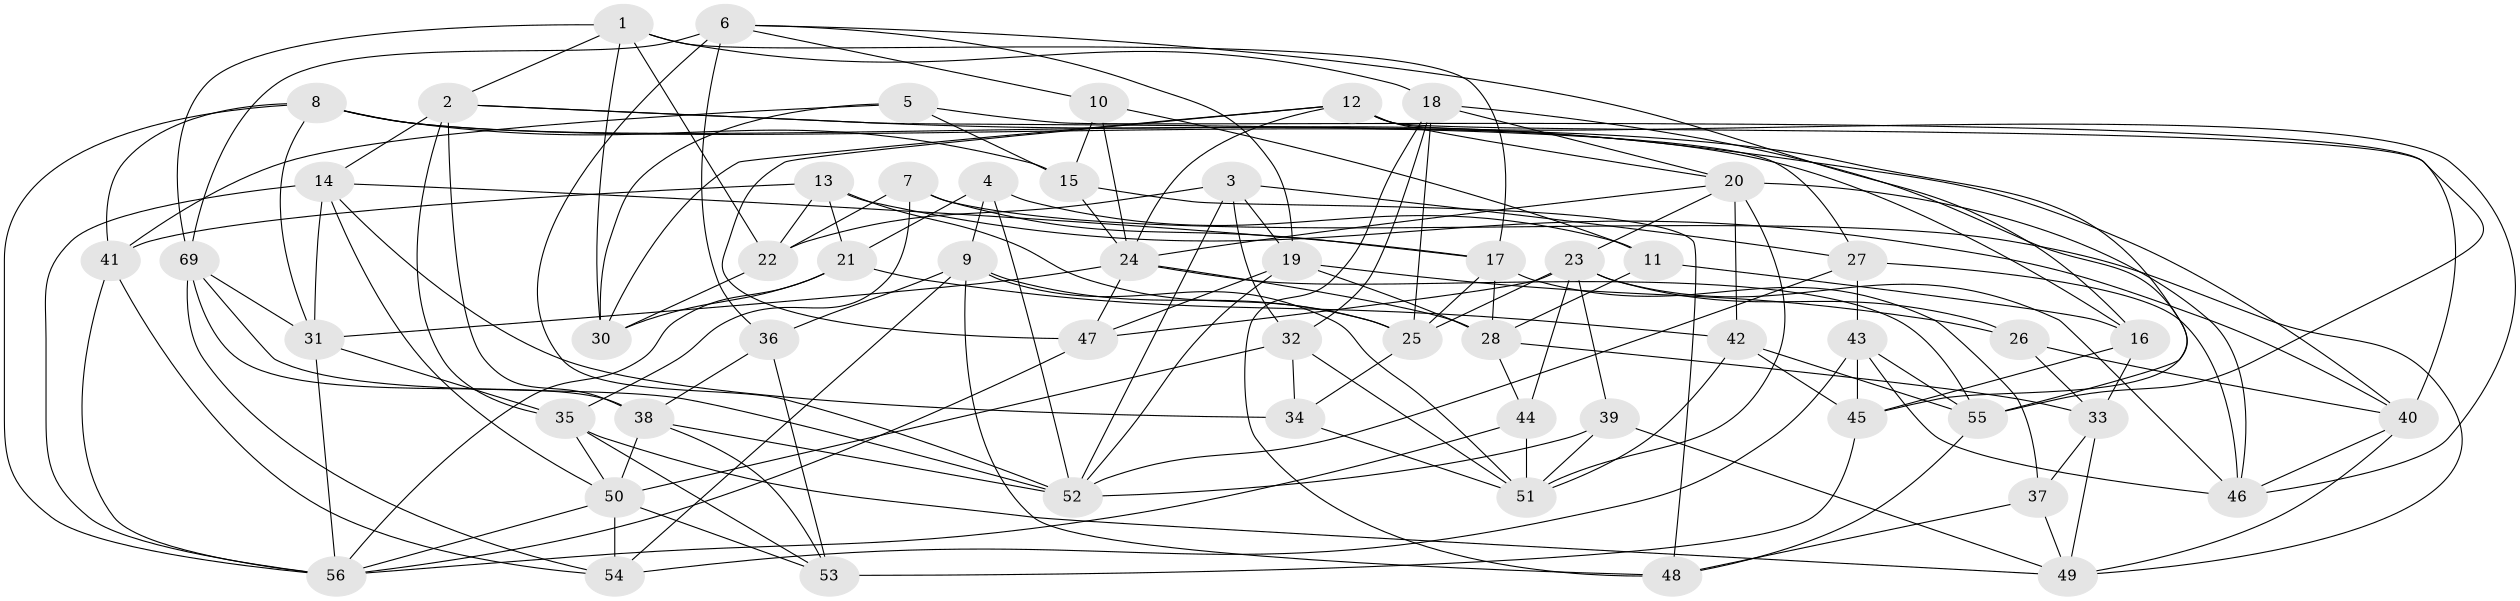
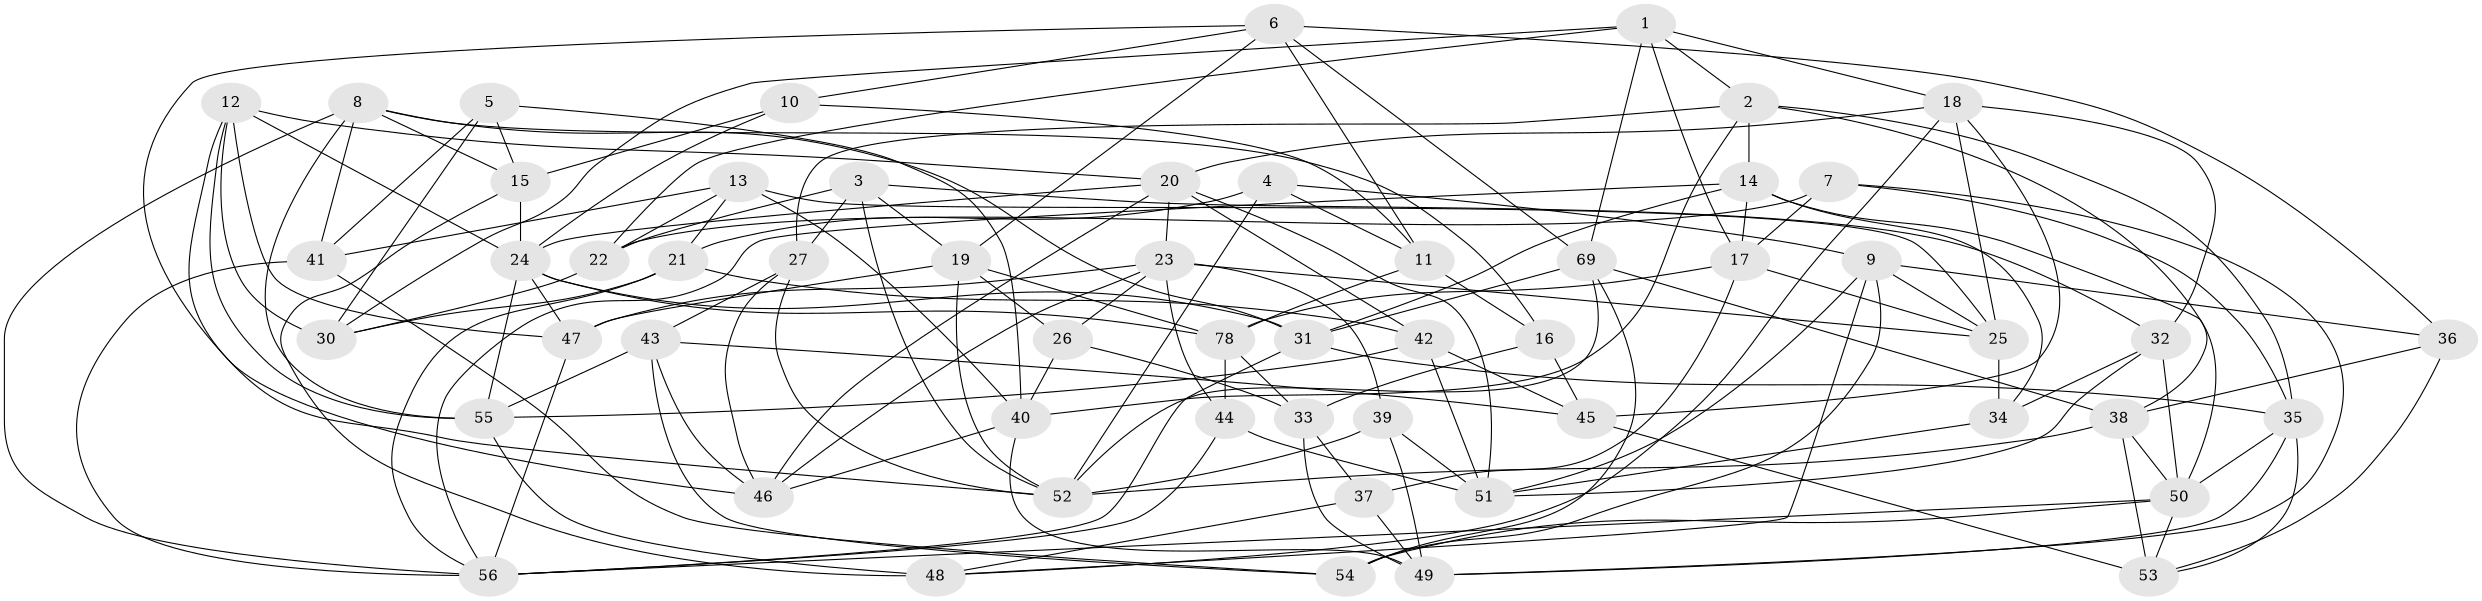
(1502, 84) -> (1343, 132)
(1491, 340) -> (1225, 340)
